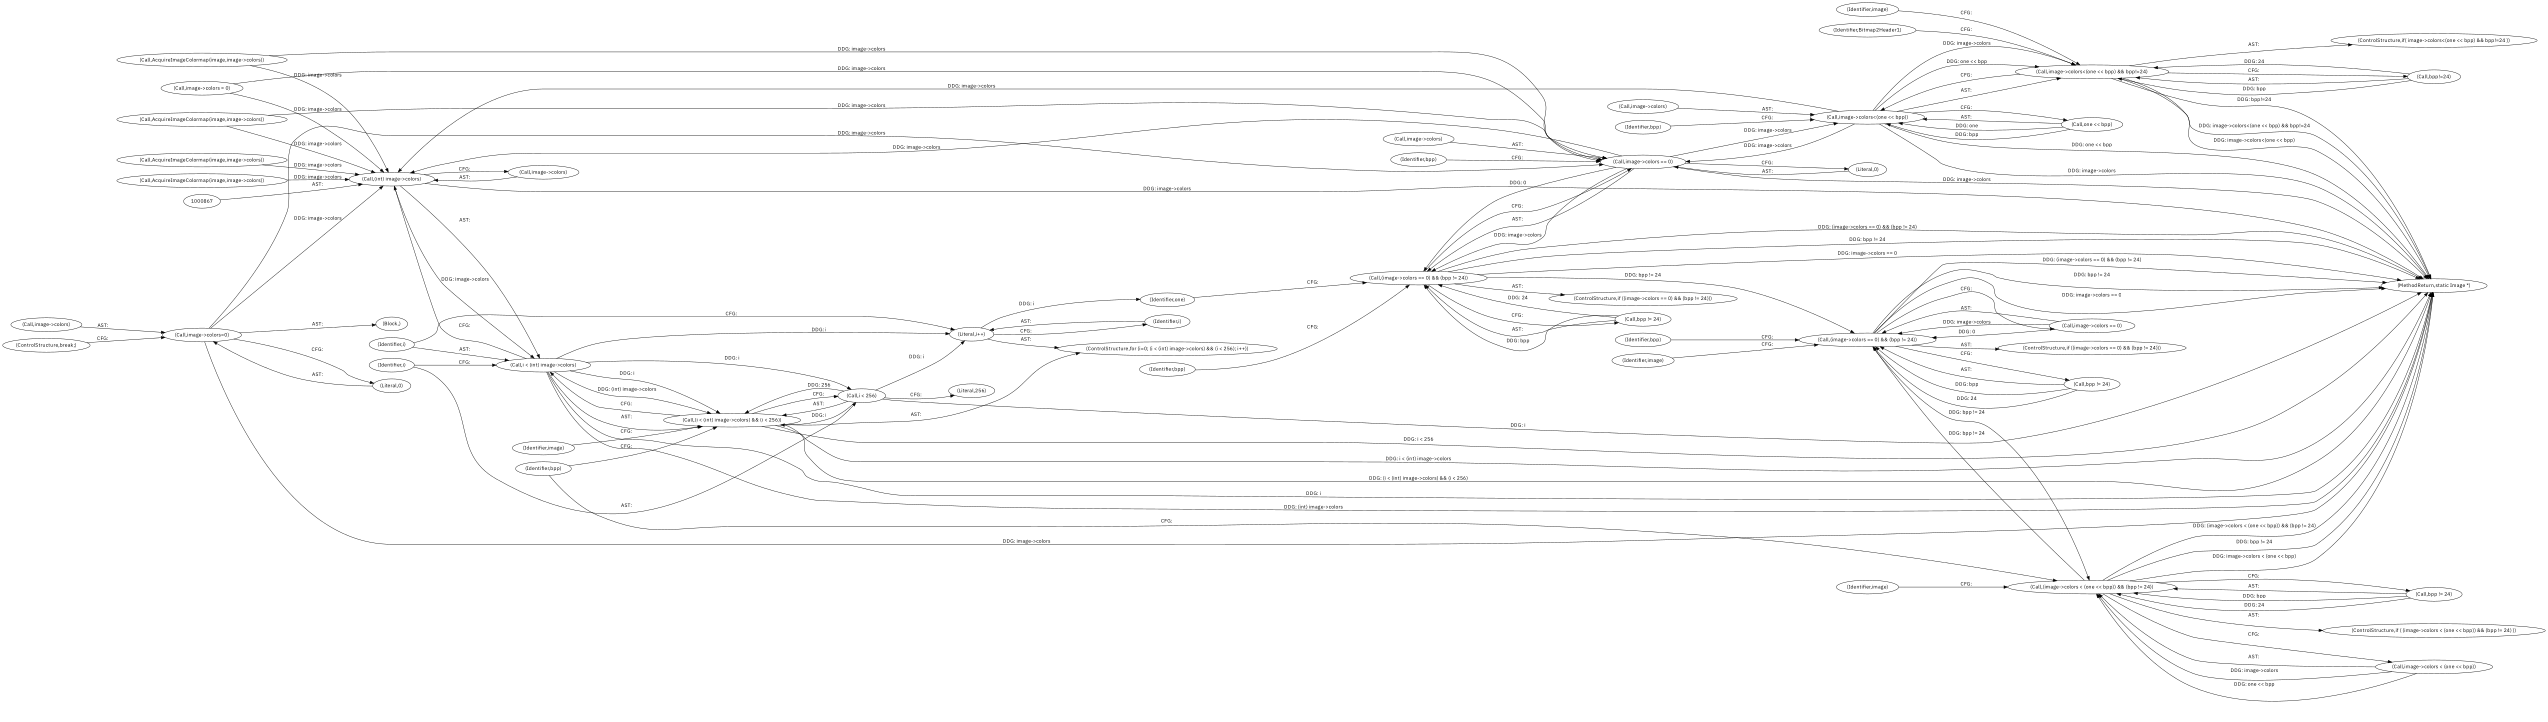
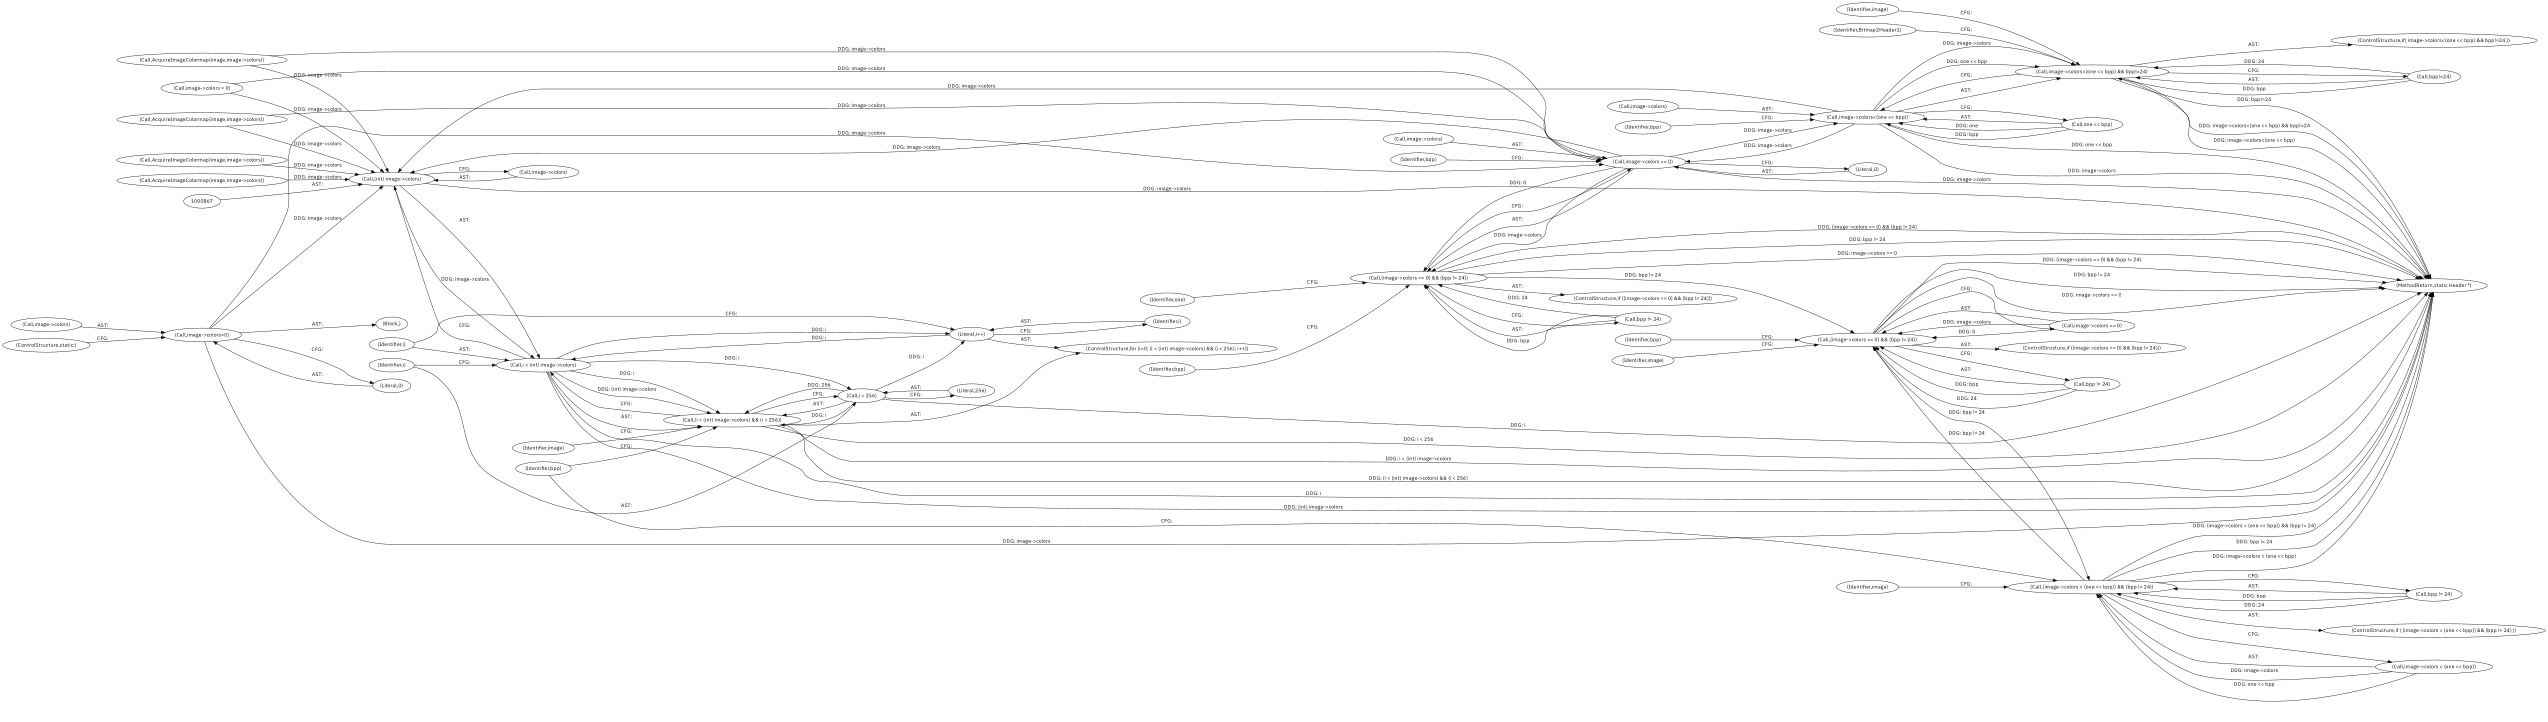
(2434, 286) -> (2434, 286)
(1057, 305) -> (762, 344)
(46, 345) -> (46, 345)
none -> (918, 391)
